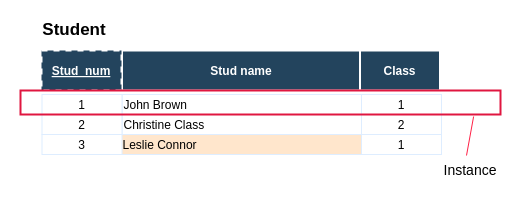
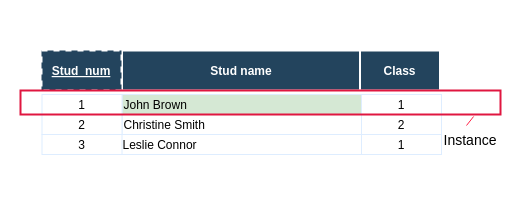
(74, 31) -> none
(254, 105) -> (254, 105)
(168, 125) -> (168, 125)
(253, 145) -> (253, 145)
(471, 171) -> (471, 141)
